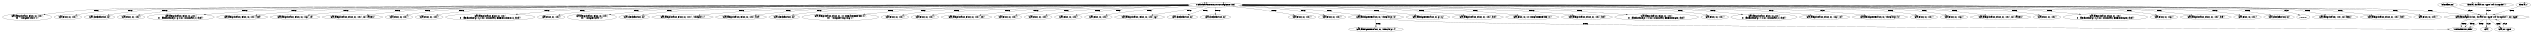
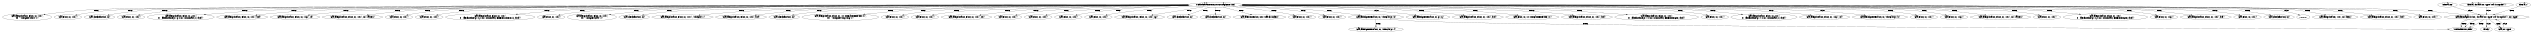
(2447, 5) -> (2447, 5)
(1377, 10) -> (1377, 10)
none -> (1259, 17)
(2486, 29) -> (2486, 29)
